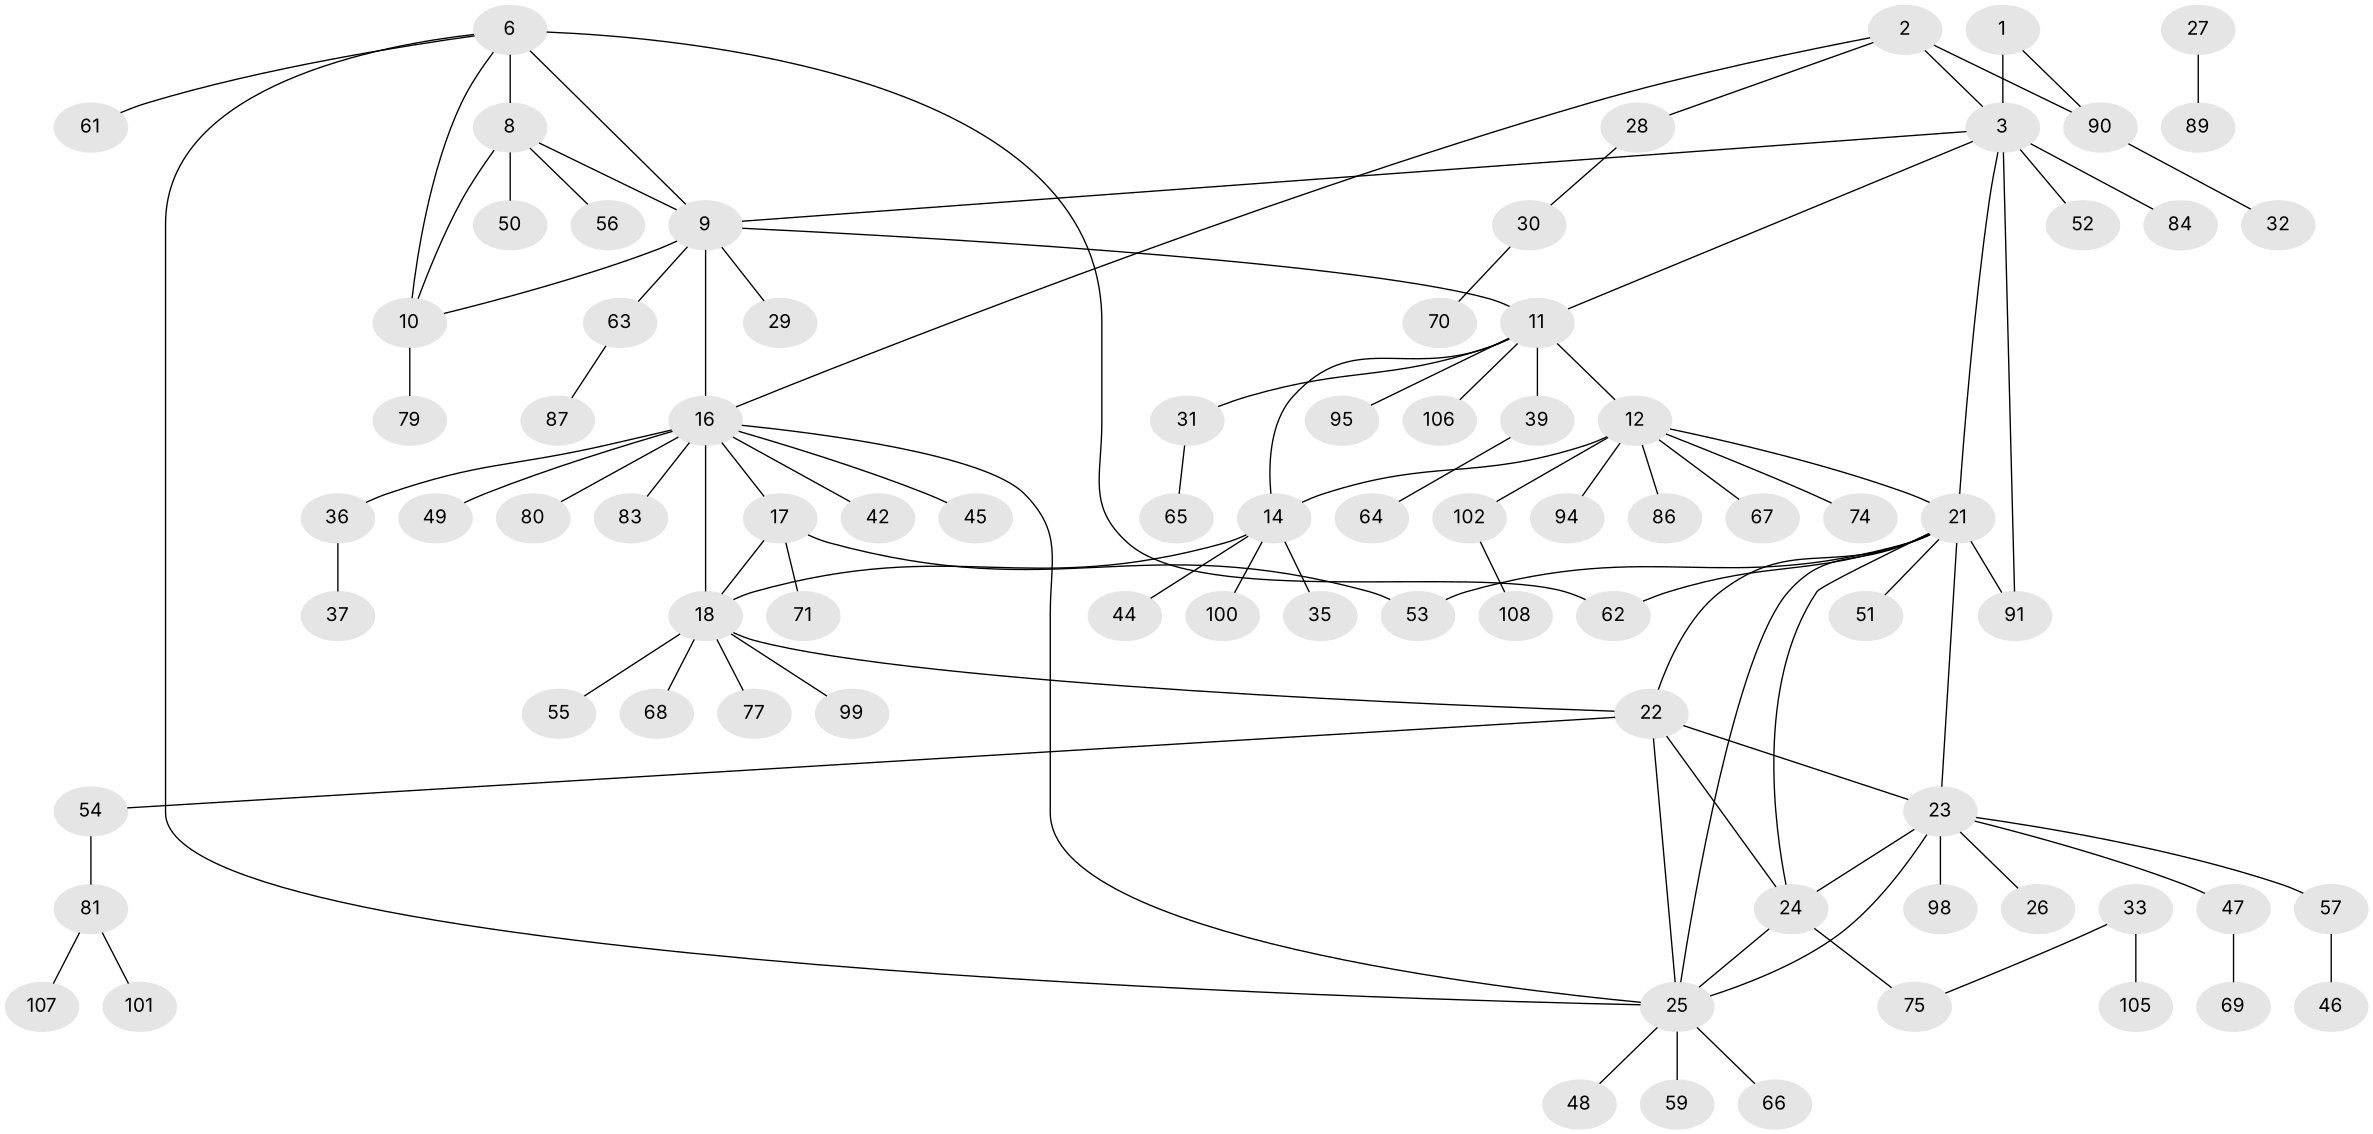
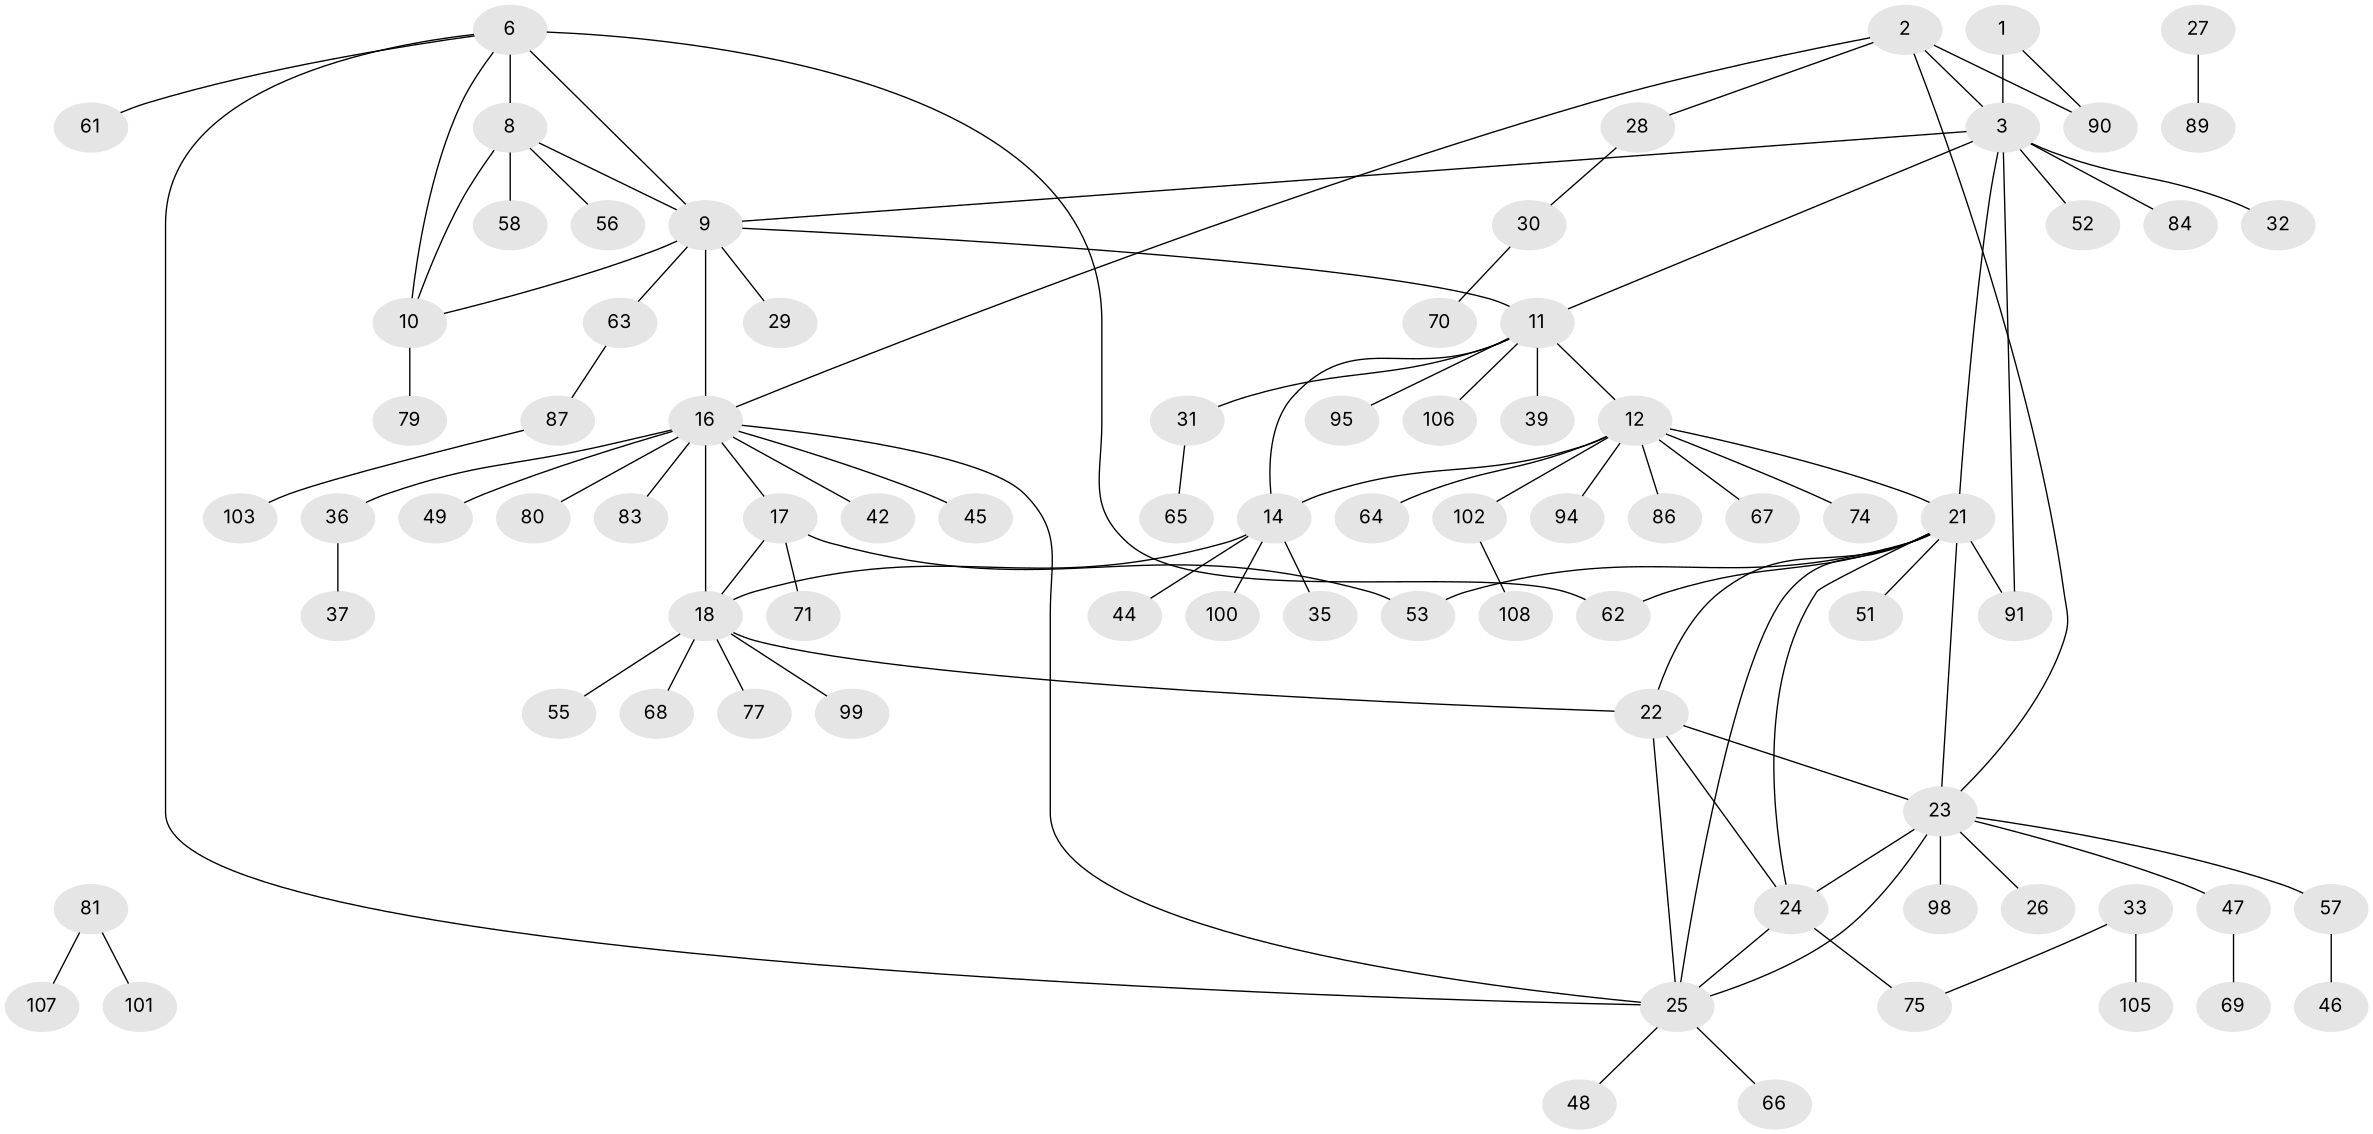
(2190, 176) -> (2141, 176)
(510, 225) -> (510, 225)
none -> (2033, 432)
(1474, 458) -> (1477, 476)
none -> (240, 518)
(91, 811) -> none
(1677, 1105) -> none
